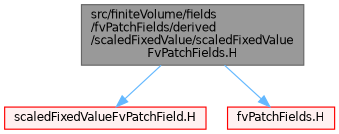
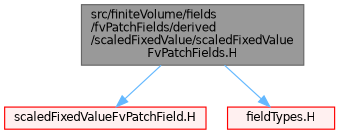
(281, 118) -> (281, 118)
